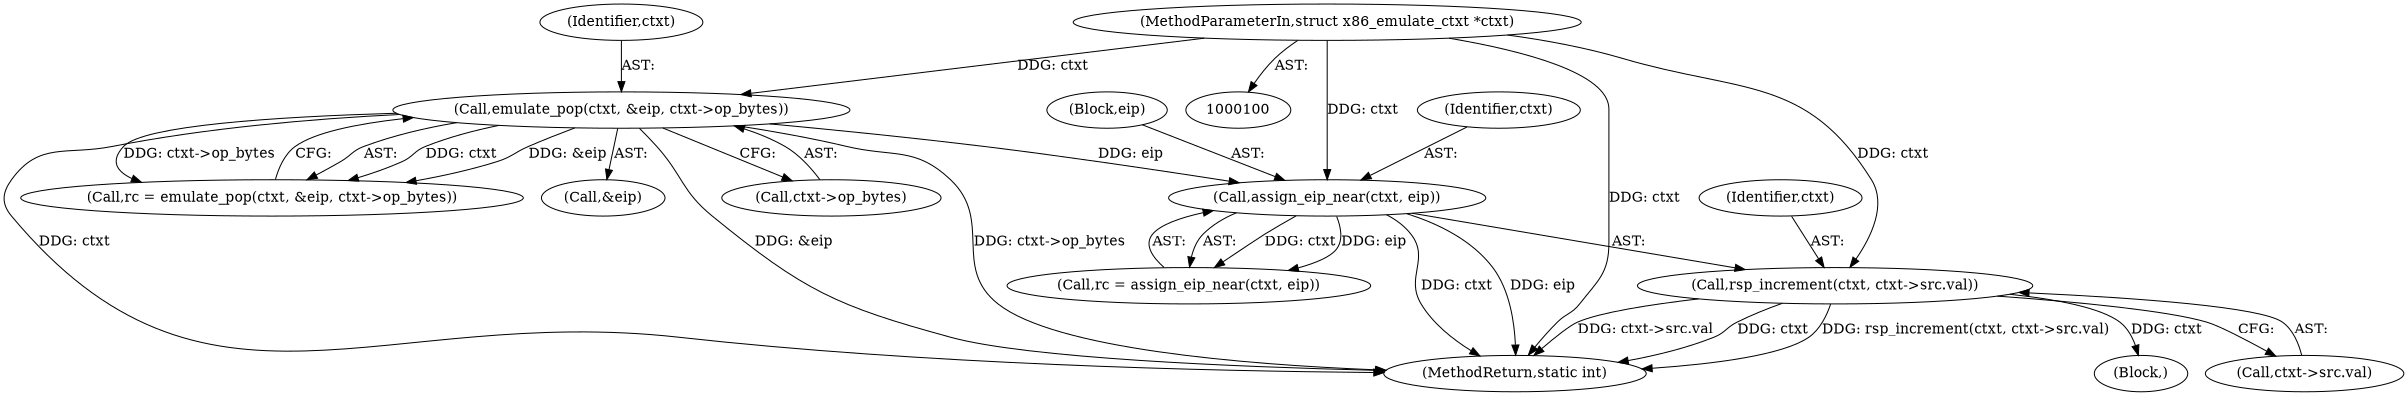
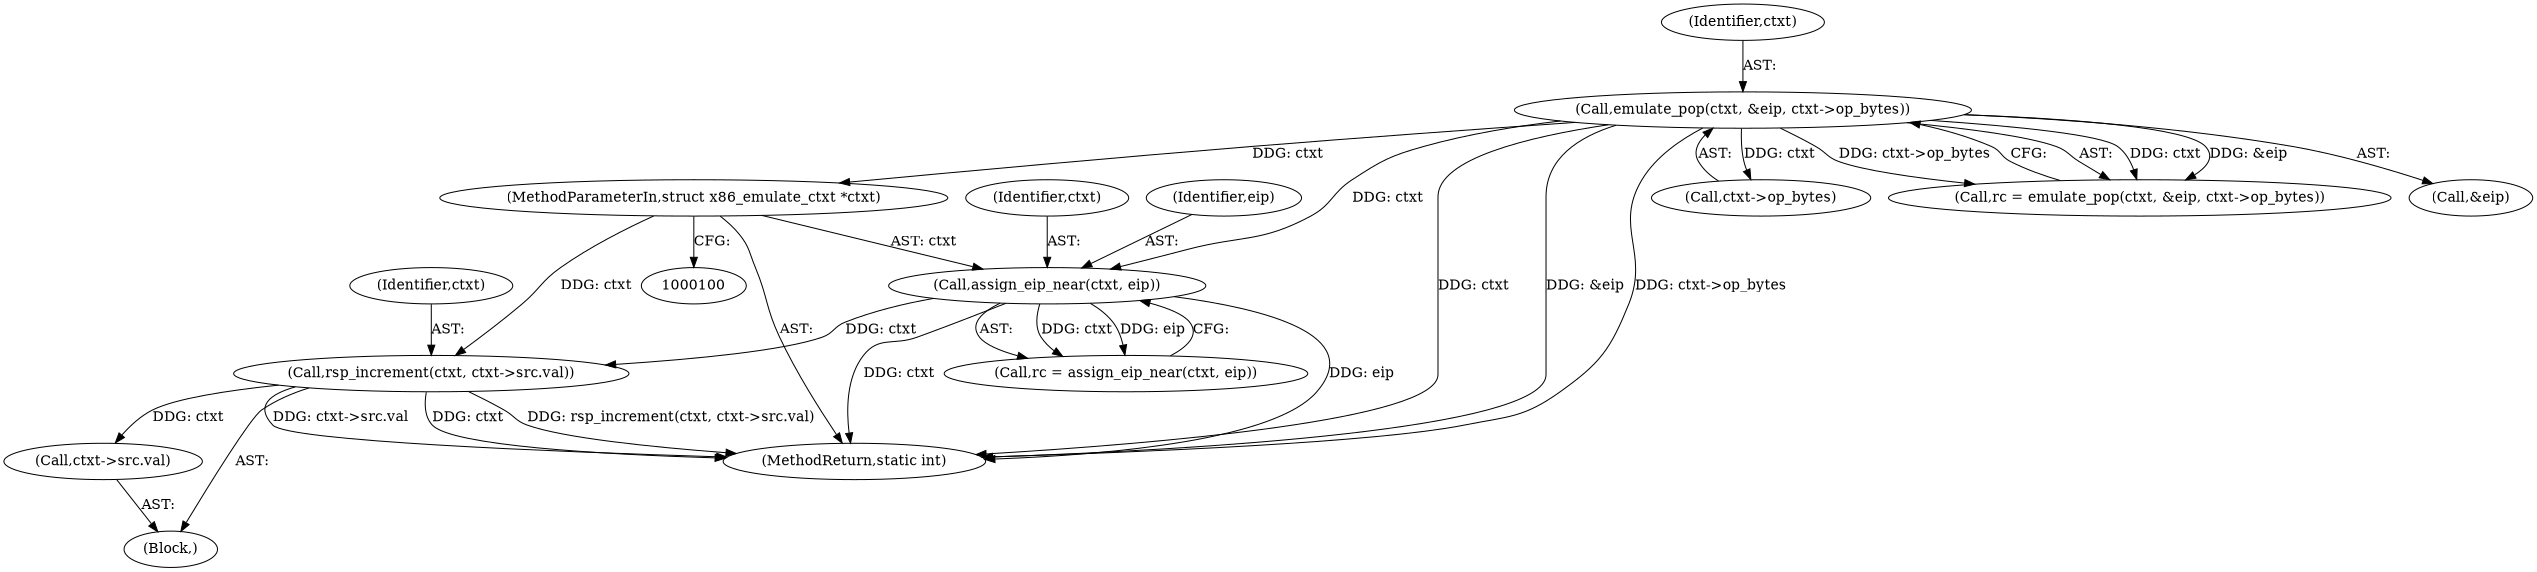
(978, 66) -> (1212, 150)
(1294, 66) -> (715, 242)
(1107, 110) -> (1224, 198)
(1363, 110) -> (924, 242)
(760, 154) -> (1780, 154)
(1131, 154) -> (1388, 198)
(1645, 198) -> (799, 330)
(1172, 242) -> (1213, 330)
(1631, 242) -> (881, 330)
(2176, 303) -> (134, 502)
(2167, 330) -> (255, 461)
(2259, 330) -> (188, 418)
